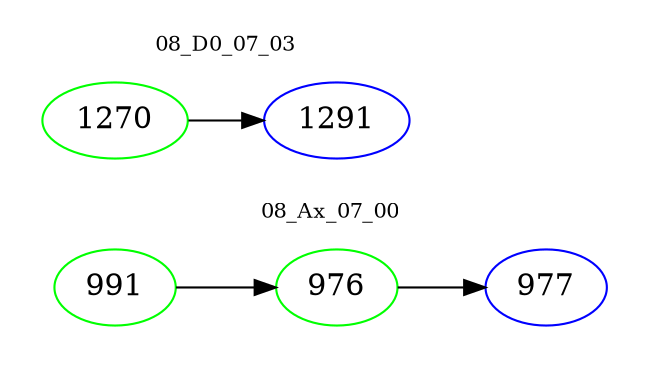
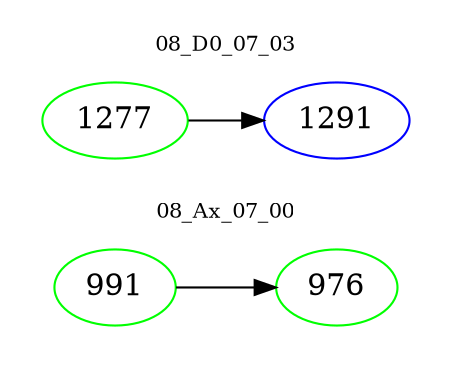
(115, 120) -> (115, 120)
(546, 287) -> none
